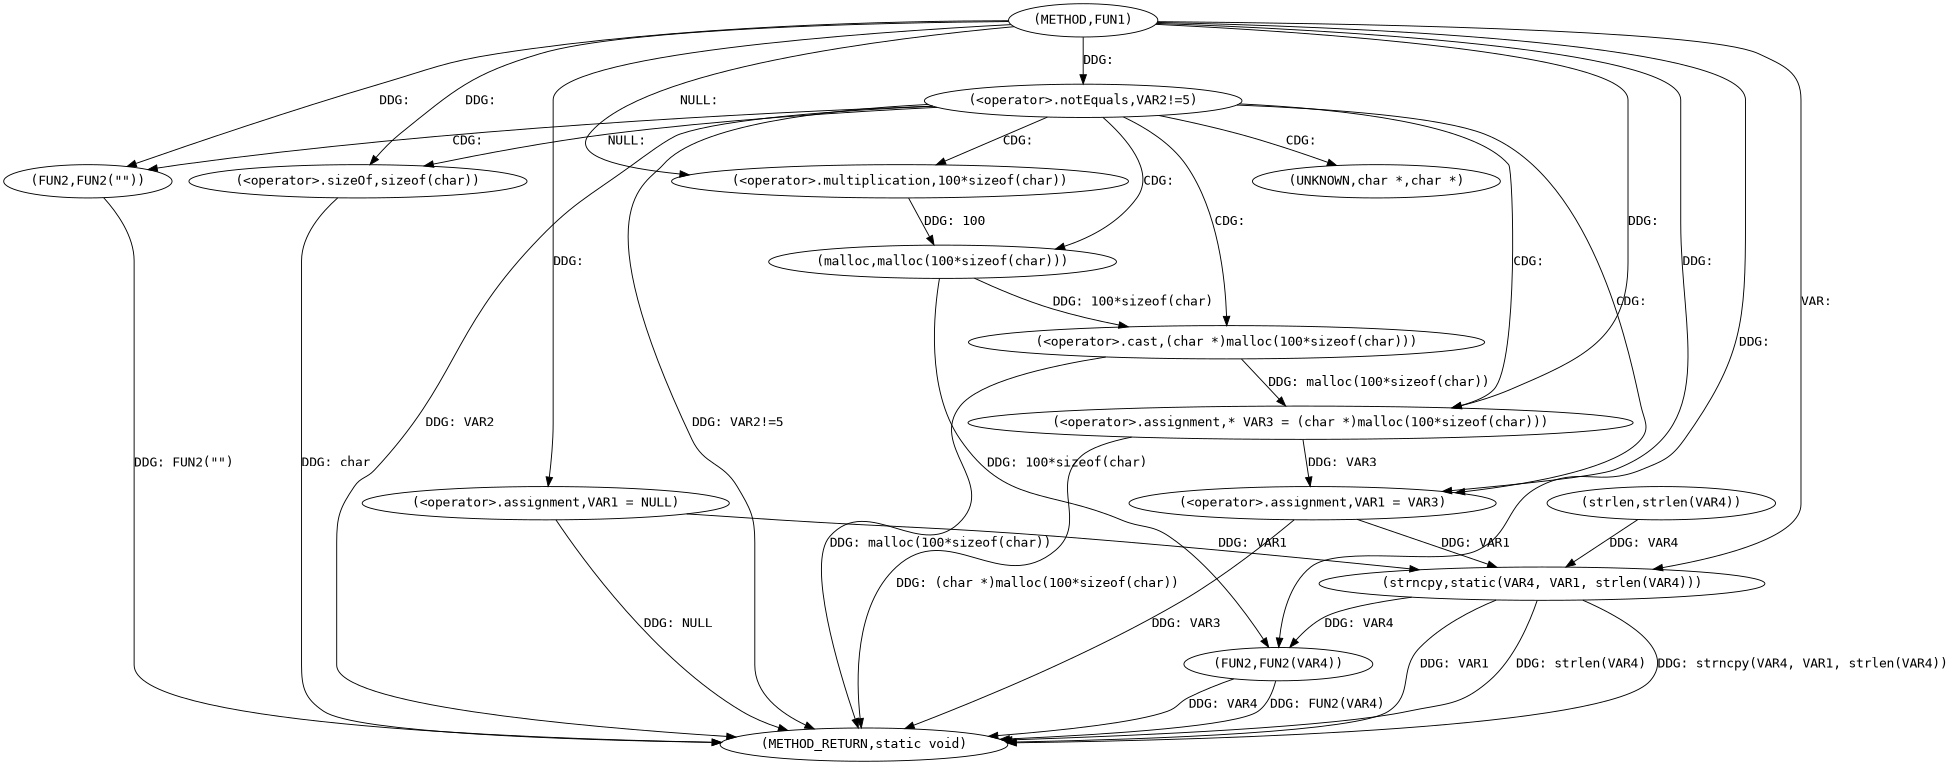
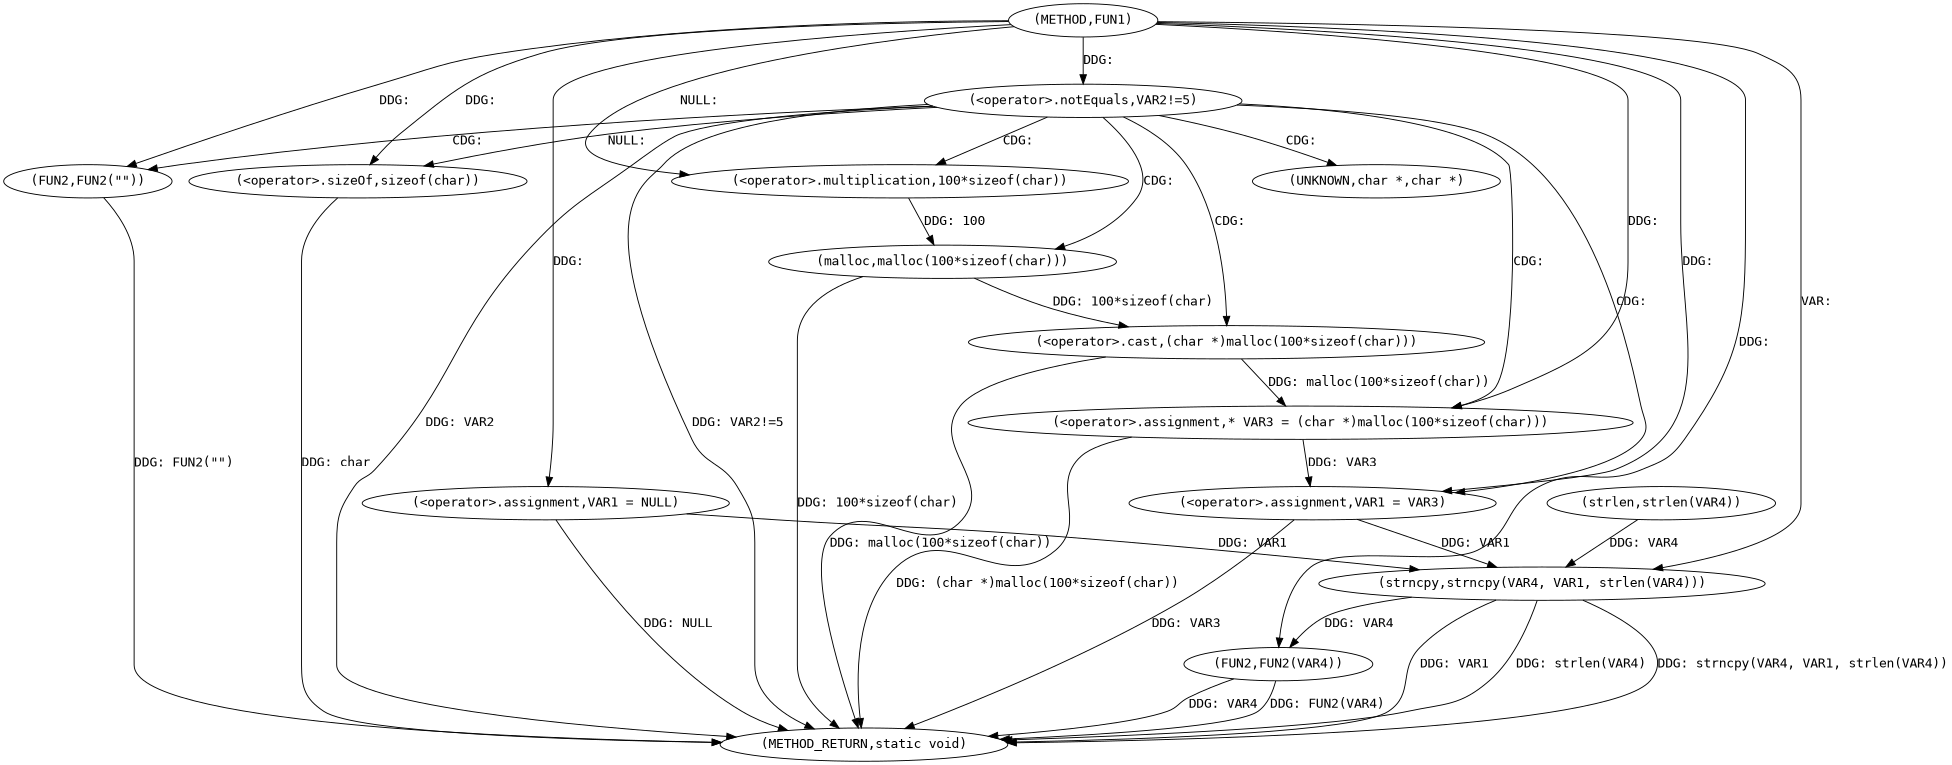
(1045, 497) -> (797, 488)
(1542, 584) -> (1542, 584)
